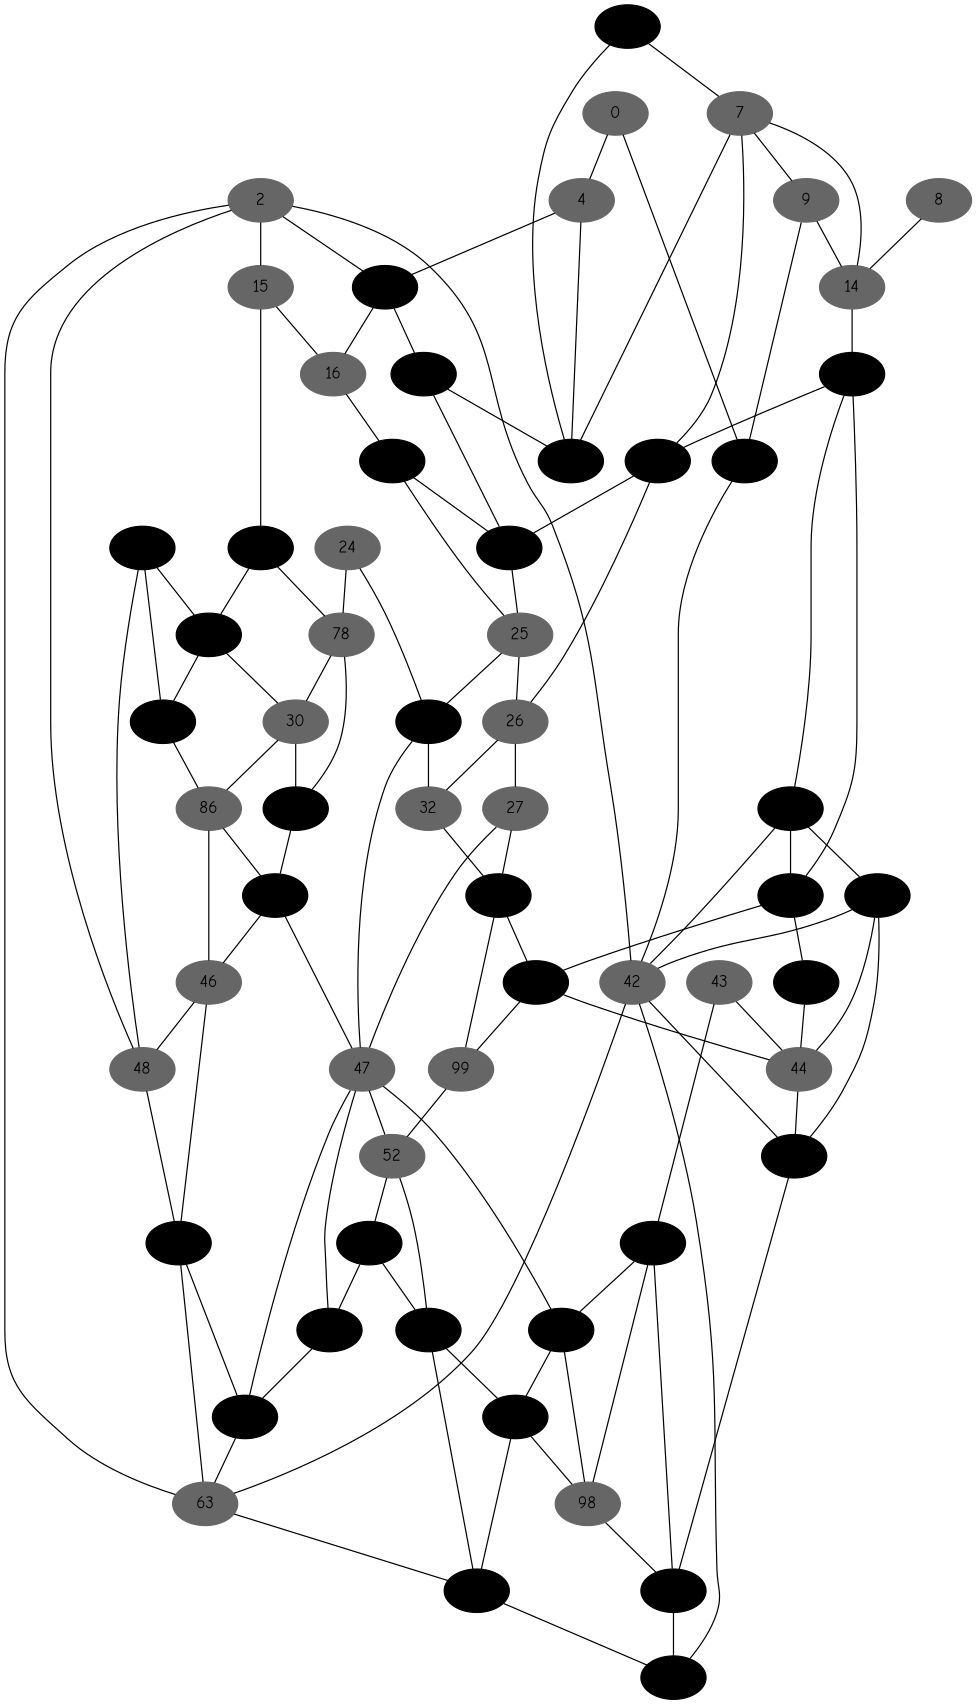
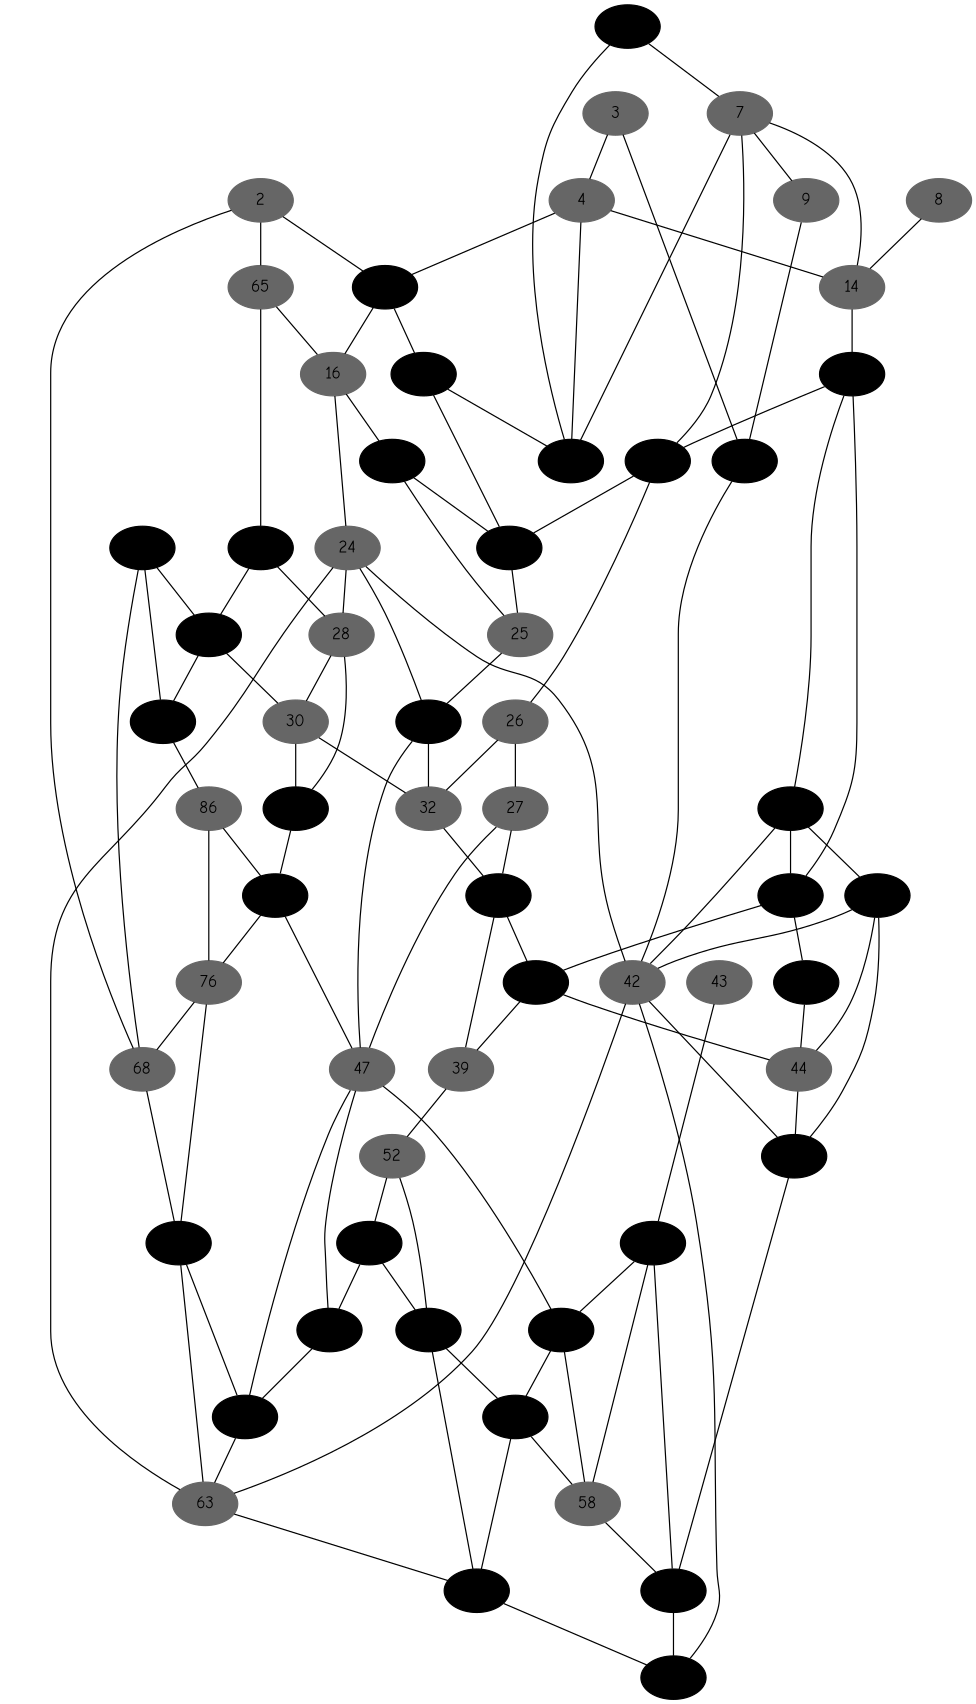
(616, 113) -> (616, 113)
(829, 244) -> (717, 244)
(261, 287) -> (261, 287)
none -> (340, 461)
(543, 507) -> (569, 715)
(342, 635) -> (342, 635)
(518, 678) -> none
(252, 765) -> (362, 765)
(5, 826) -> (51, 1008)
(209, 982) -> (209, 982)
(759, 1026) -> none
(142, 1069) -> (142, 1069)
(461, 1069) -> (461, 1069)
(377, 1113) -> none
(588, 1504) -> (588, 1504)
